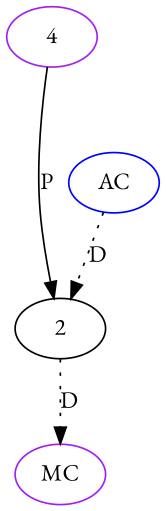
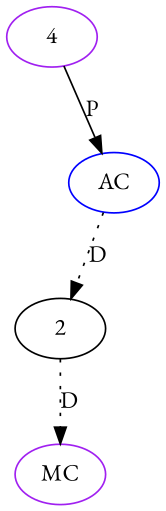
(39, 174) -> (79, 102)
